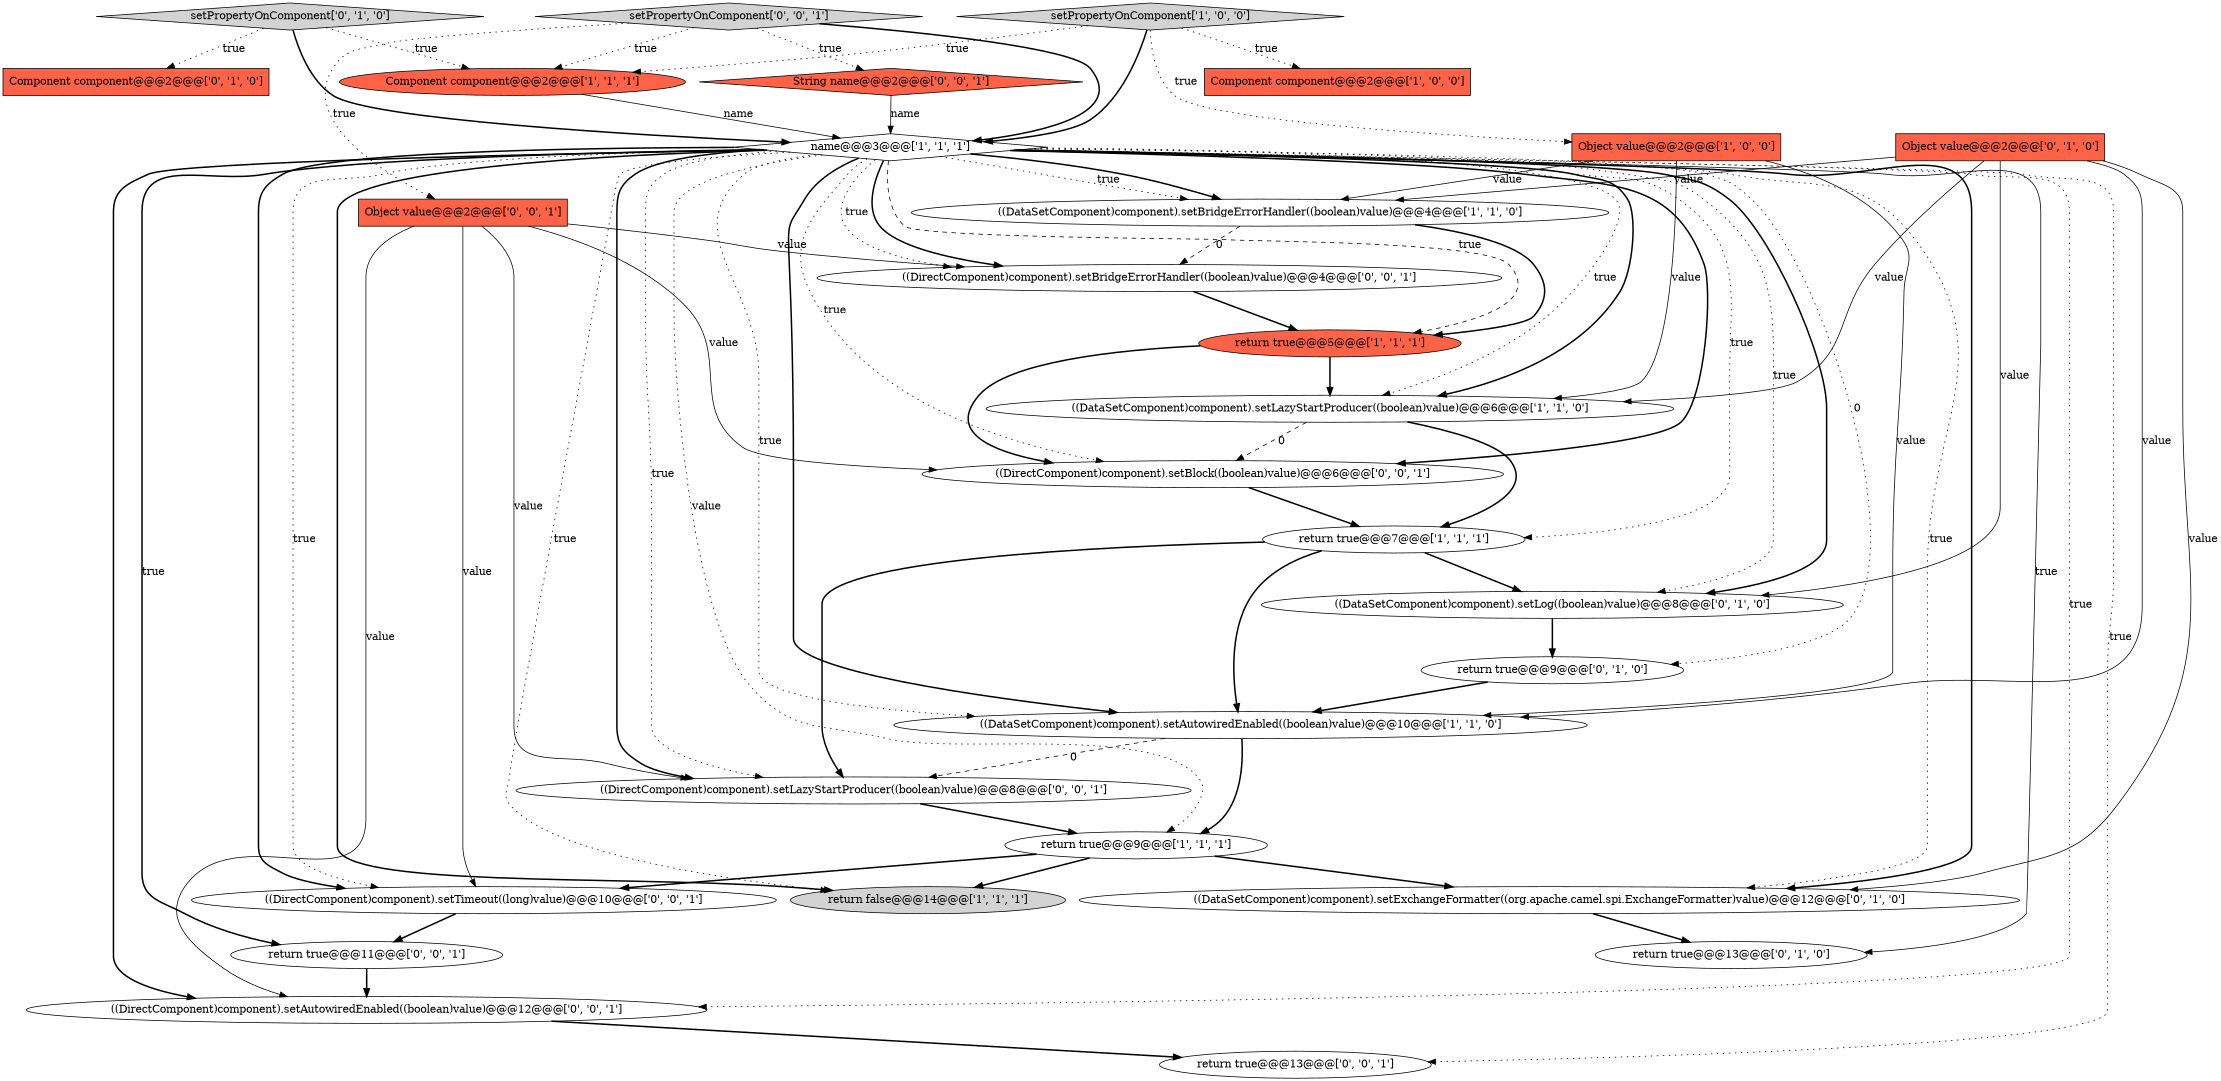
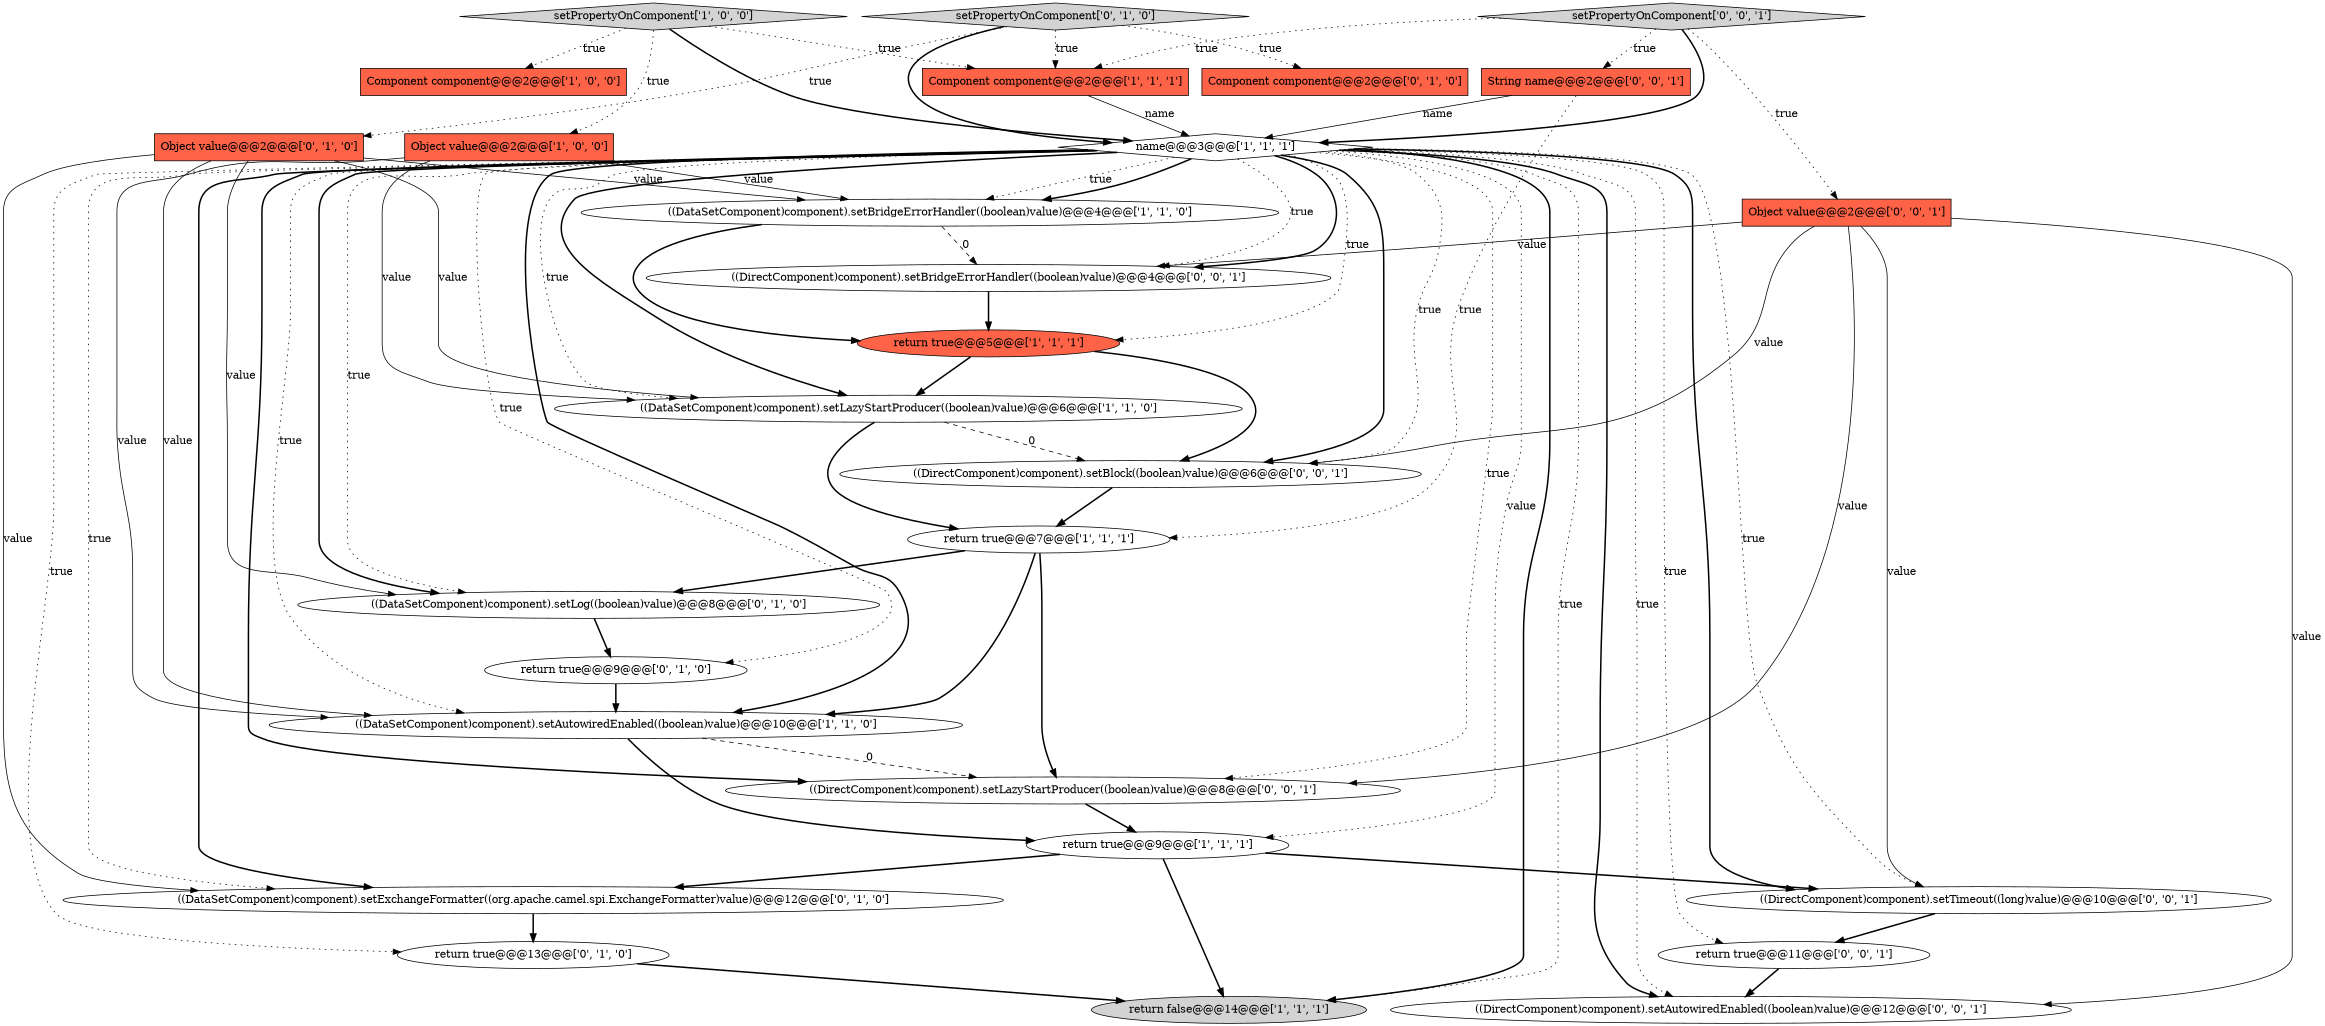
(512, 82) -> (1055, 82)
(891, 82) -> (1586, 82)
none -> (691, 92)
(1664, 190) -> (1456, 409)
(2041, 212) -> (54, 206)
(1240, 240) -> (1316, 306)
(142, 300) -> (1664, 414)
(1857, 409) -> (511, 409)
none -> (877, 982)
(1295, 1065) -> none
